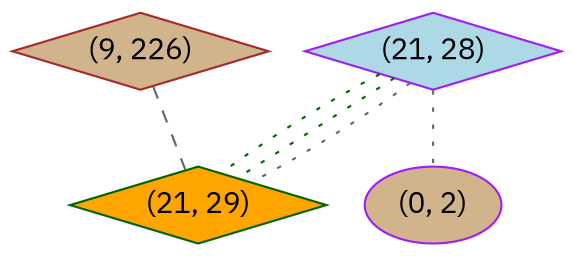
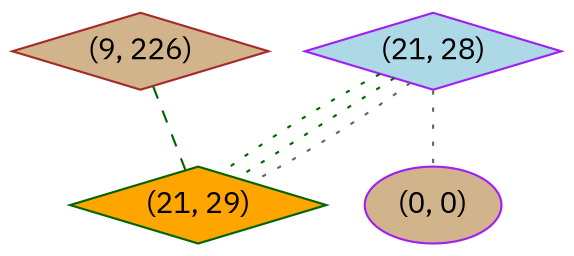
(169, 128) -> (169, 128)
(433, 205) -> (433, 205)
